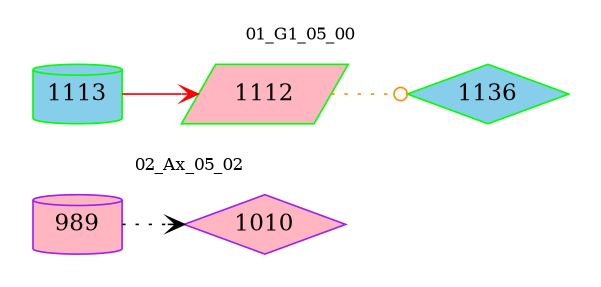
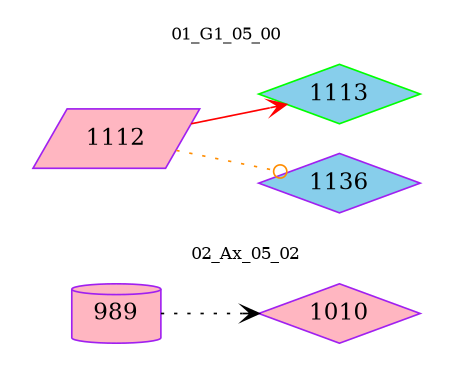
(78, 94) -> (339, 94)
(152, 94) -> (230, 116)
(265, 94) -> (116, 139)
(488, 94) -> (339, 183)
